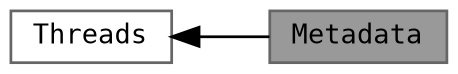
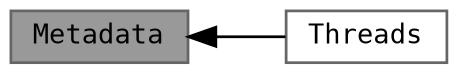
(234, 37) -> (251, 37)
